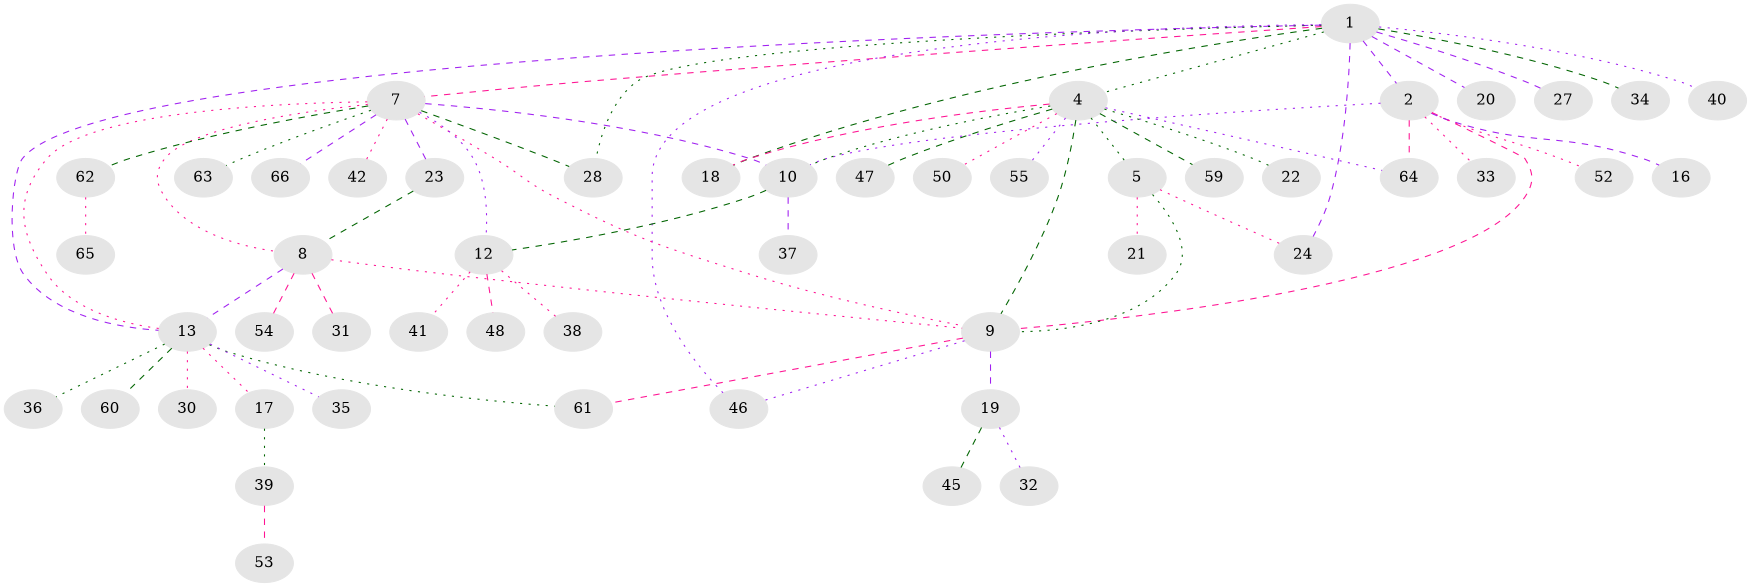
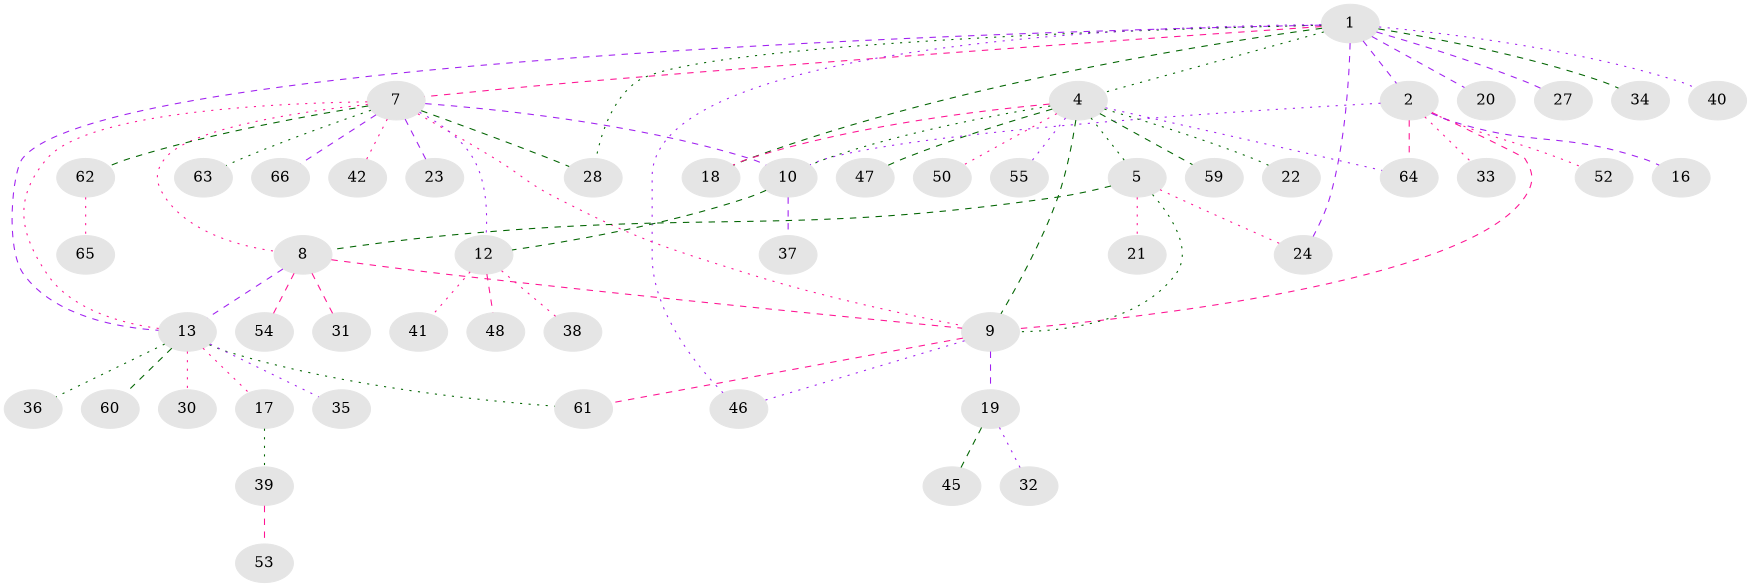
(369, 216) -> (722, 222)
(647, 296) -> (647, 296)
